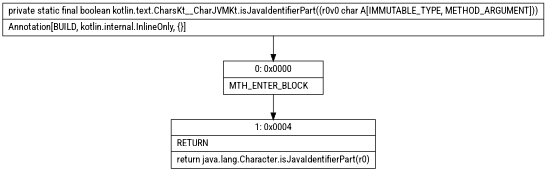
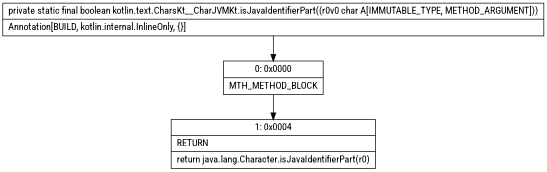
(269, 86) -> (273, 86)
